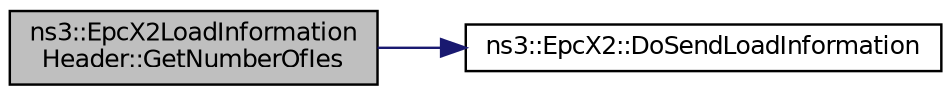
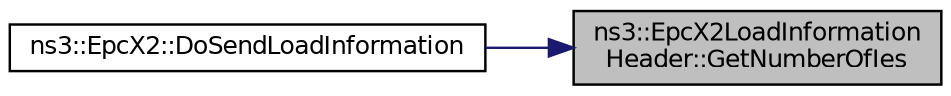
(409, 48) -> (517, 48)
